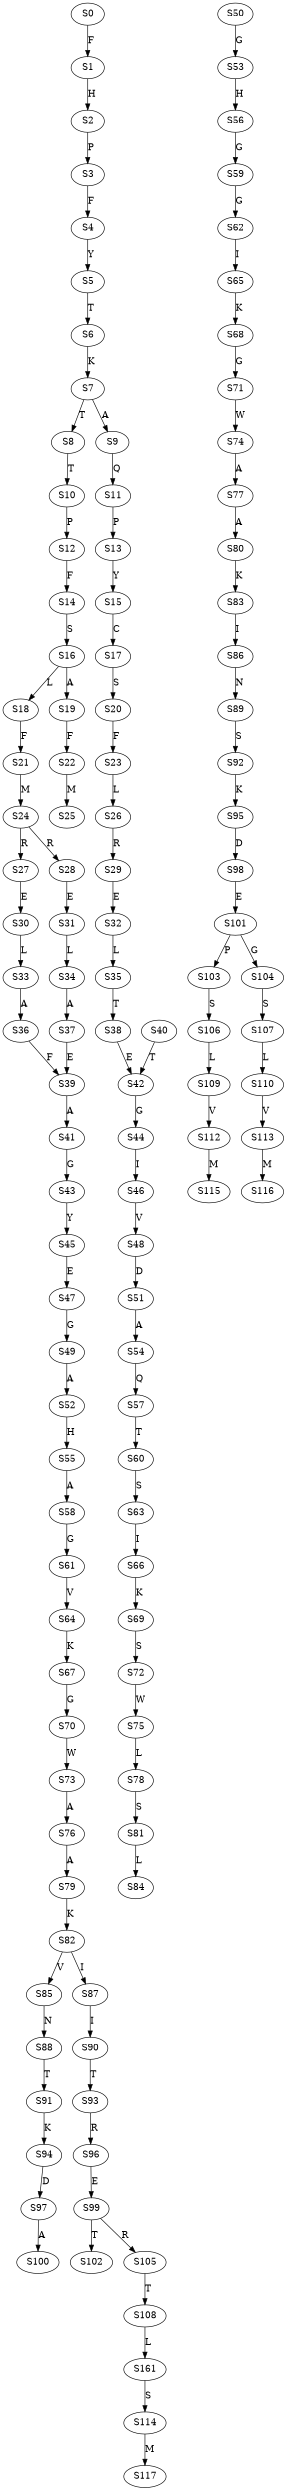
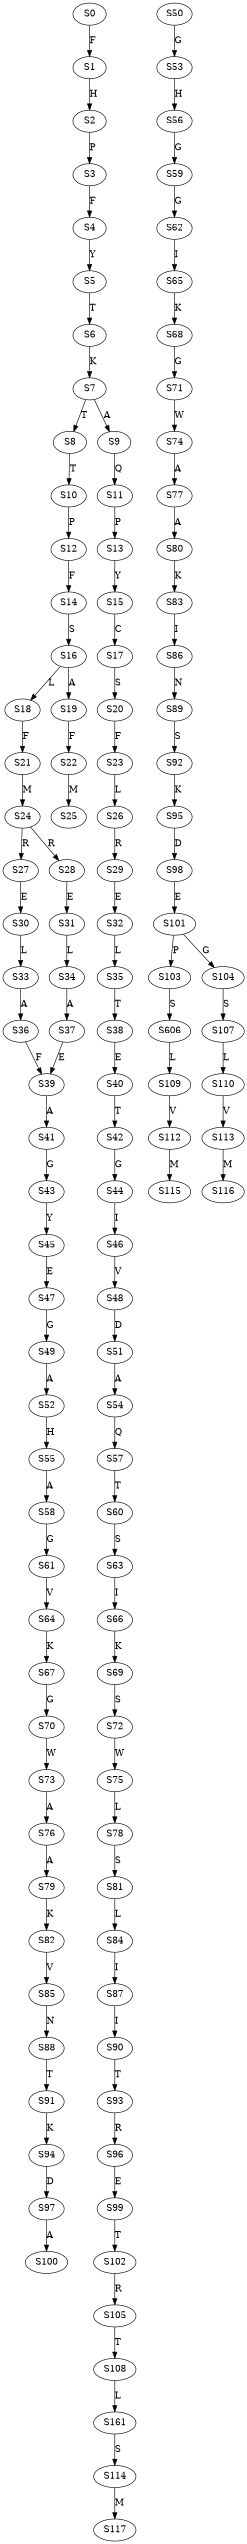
(209, 1031) -> (170, 1031)
(123, 1055) -> (115, 1055)
(77, 1965) -> (115, 1965)
(116, 2233) -> (115, 2286)
